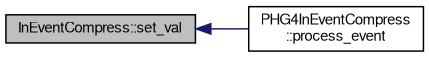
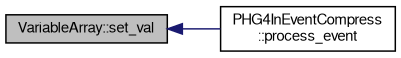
(101, 29) -> (87, 29)
